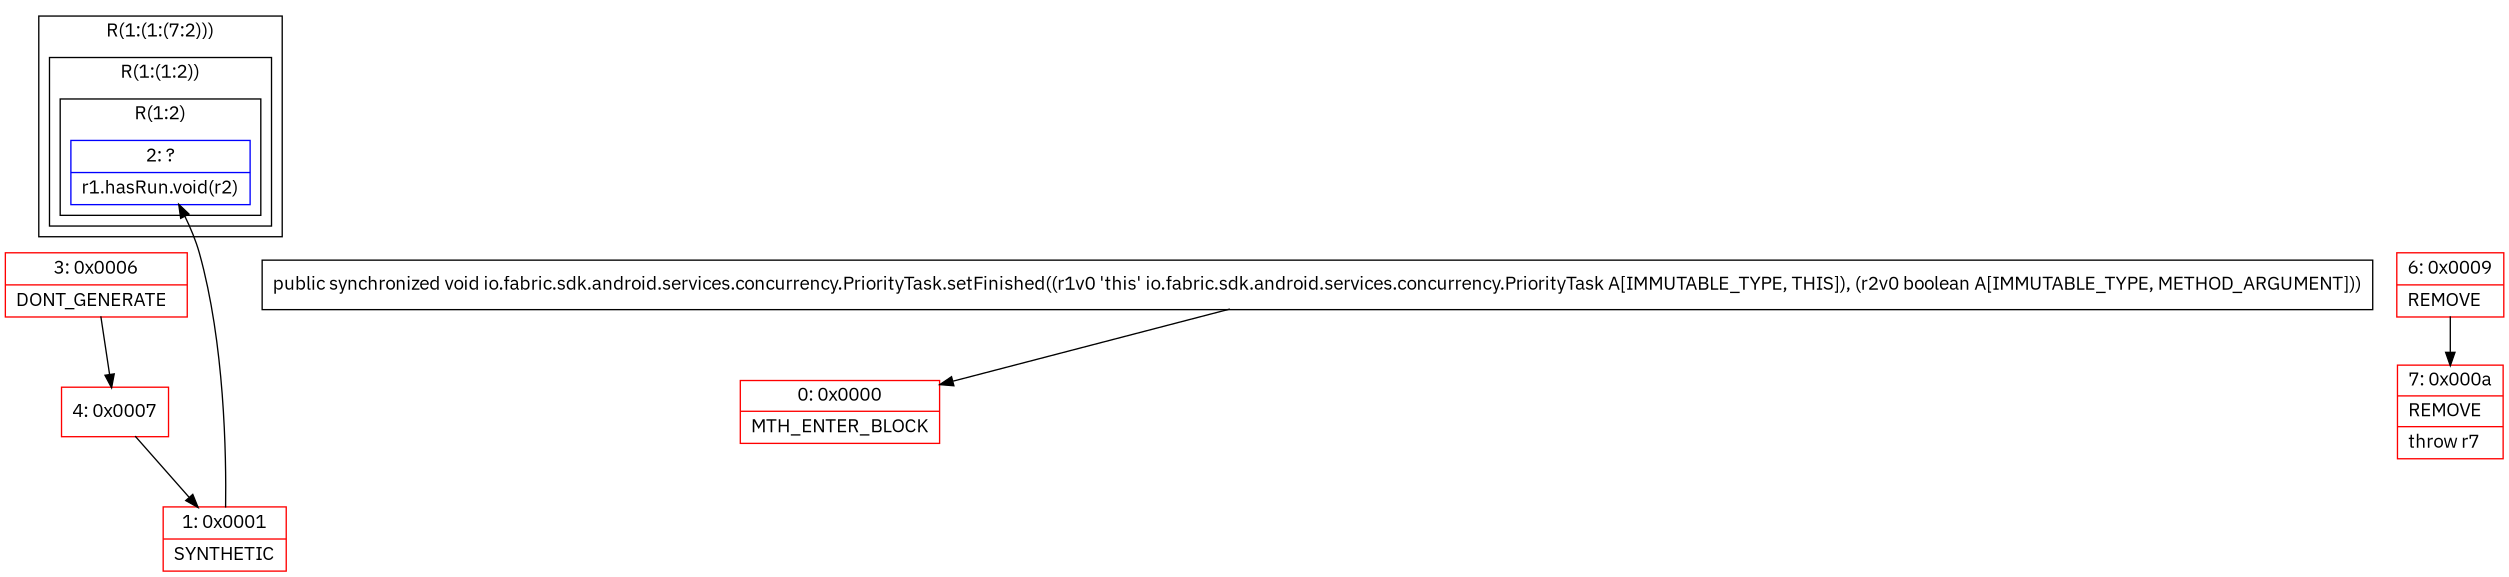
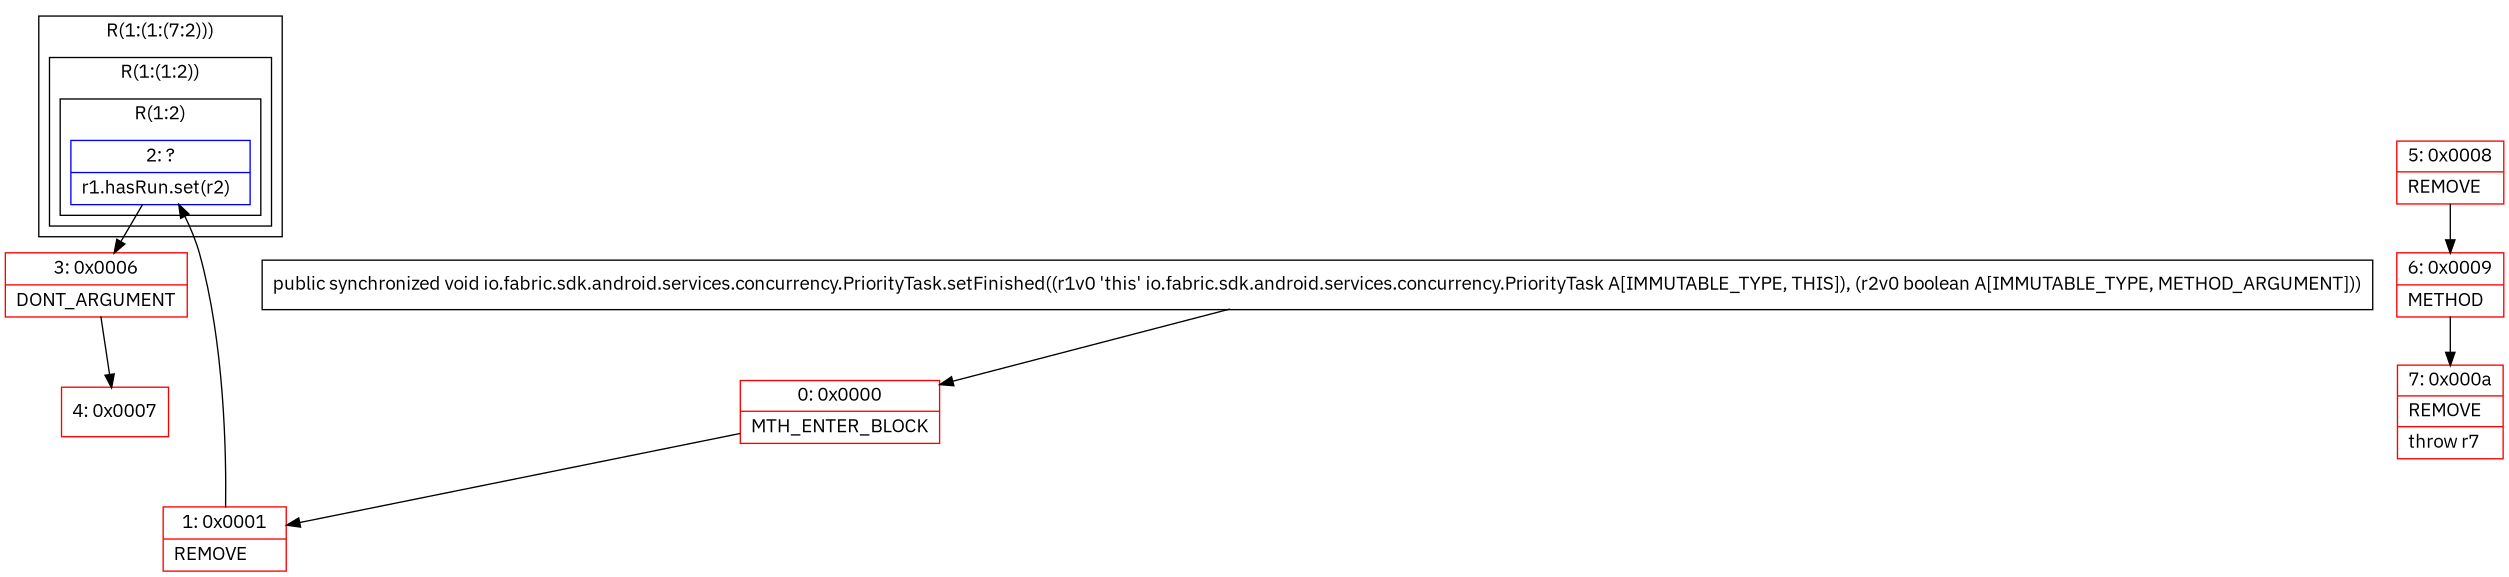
none -> (2450, 173)
(160, 188) -> (156, 188)
none -> (132, 223)
(92, 300) -> (96, 300)
(2444, 300) -> (2446, 300)
(162, 467) -> (520, 478)
(225, 554) -> (211, 554)
